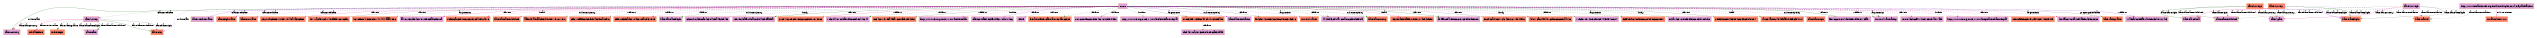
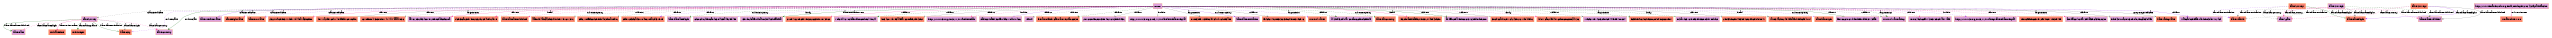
(852, 13) -> (854, 13)
(2192, 19) -> none
(1203, 25) -> (1636, 8)
